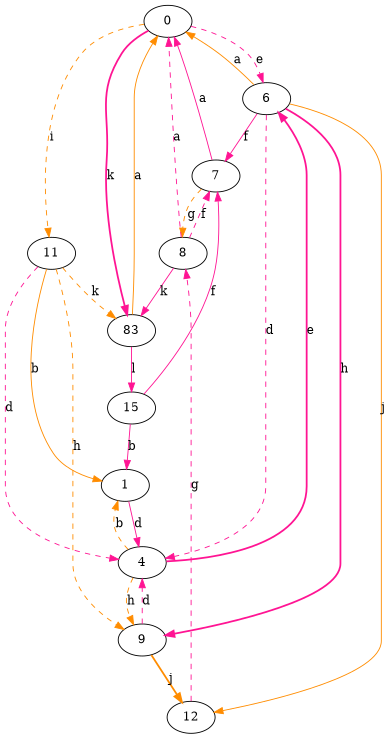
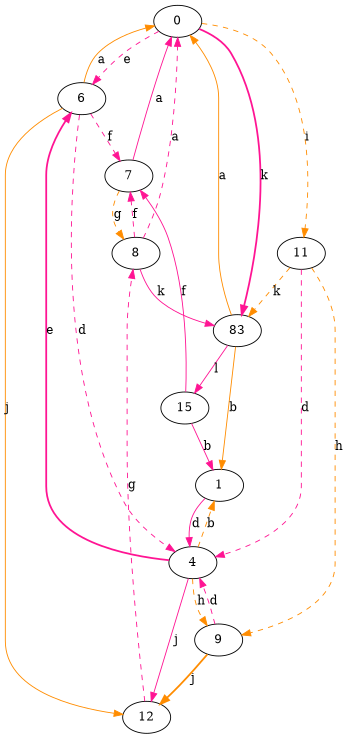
(244, 134) -> (103, 133)
(32, 386) -> (229, 403)
(340, 418) -> none
none -> (171, 636)
